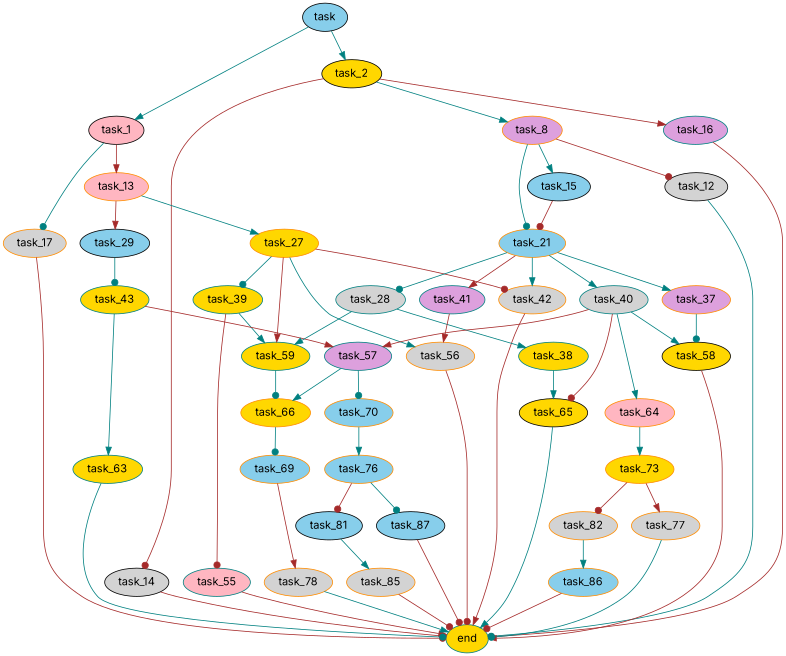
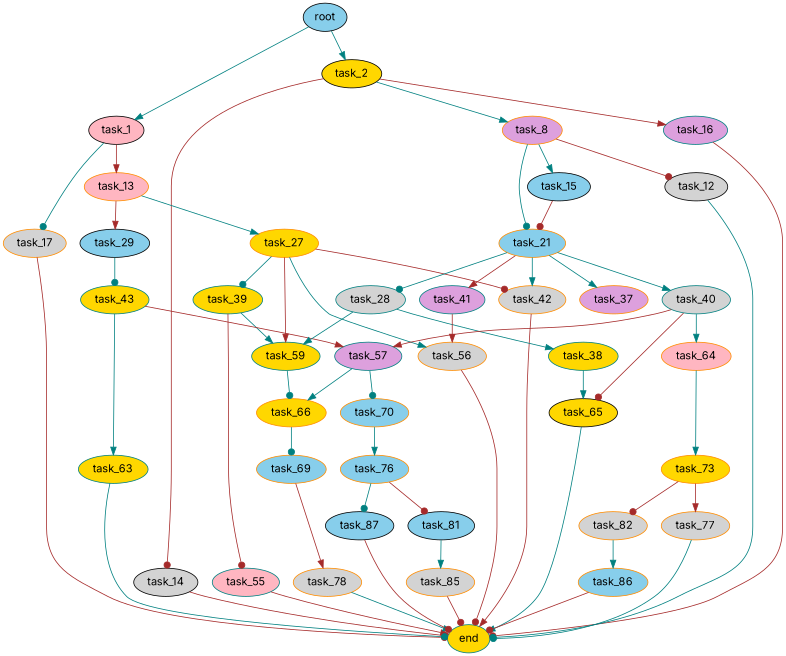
(325, 17) -> (325, 17)
(696, 356) -> none
